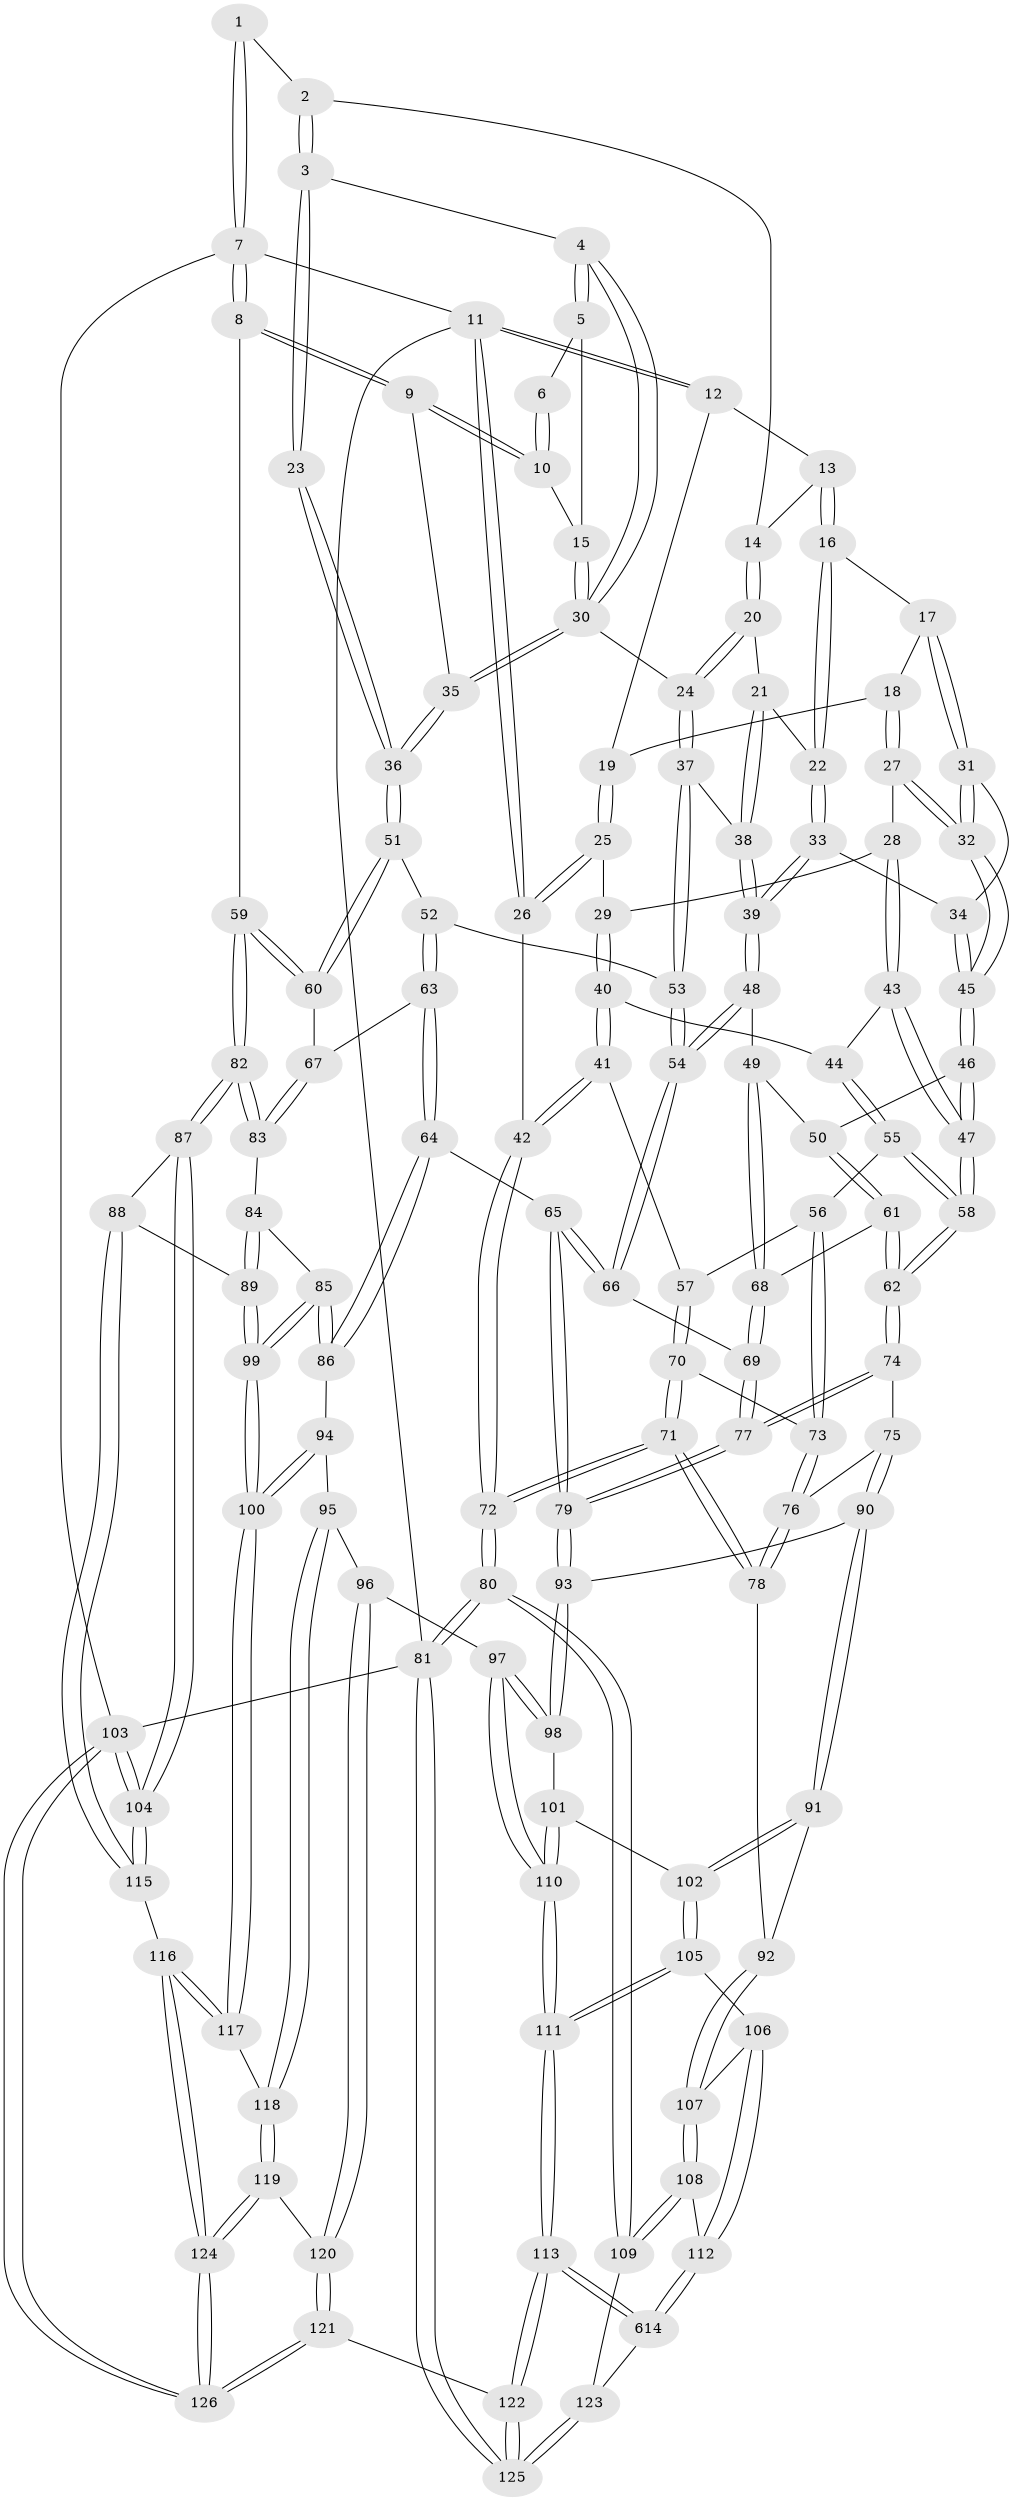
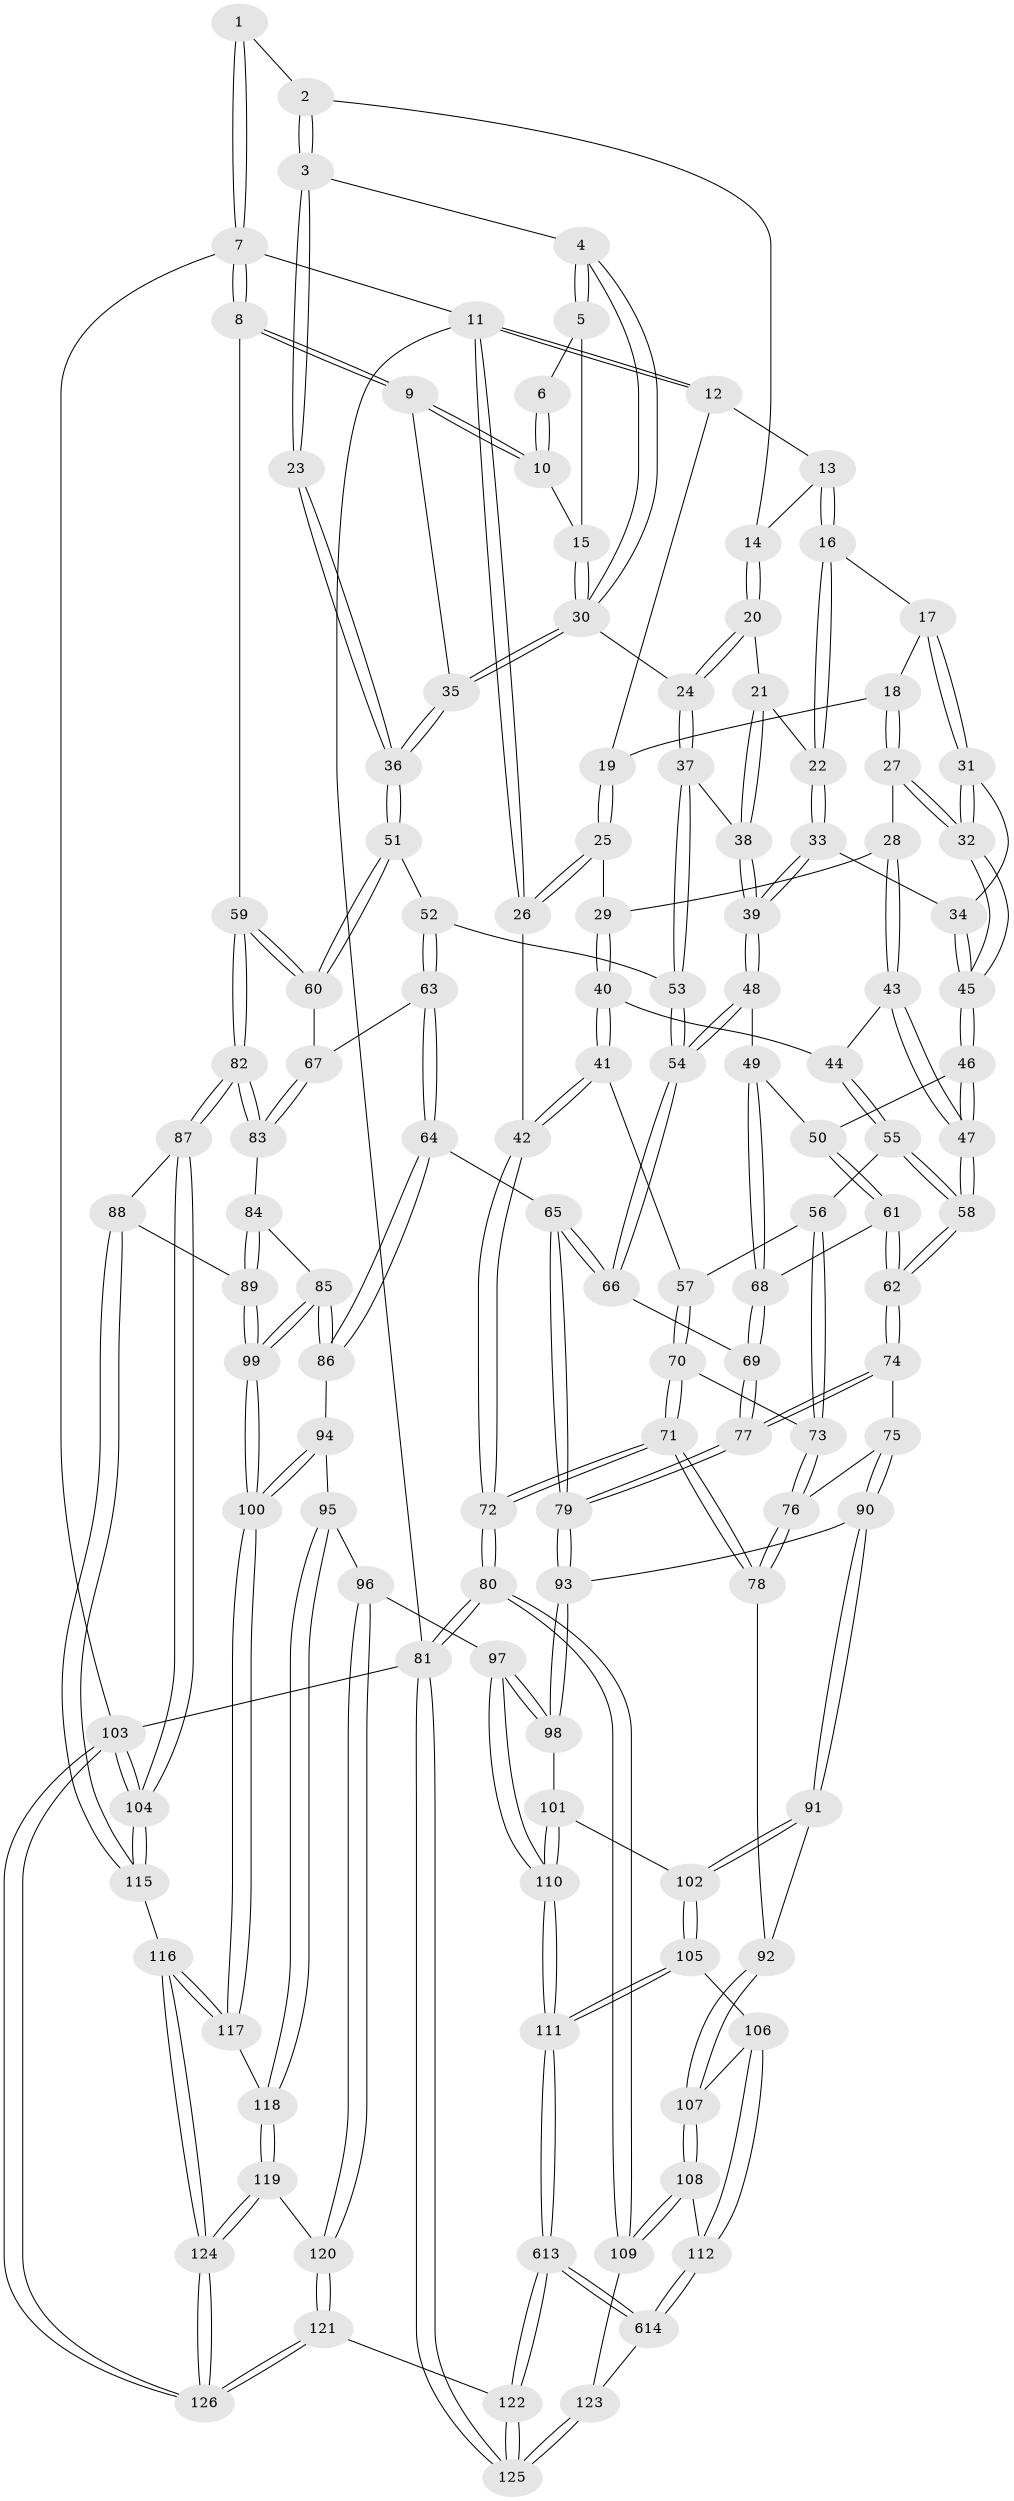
(547, 2255) -> (547, 2255)
